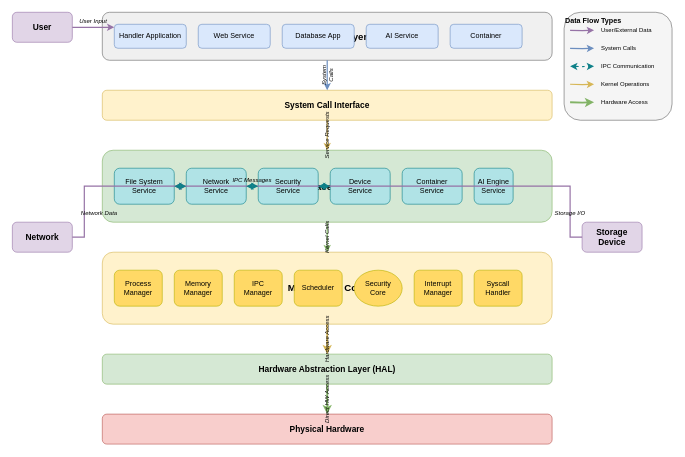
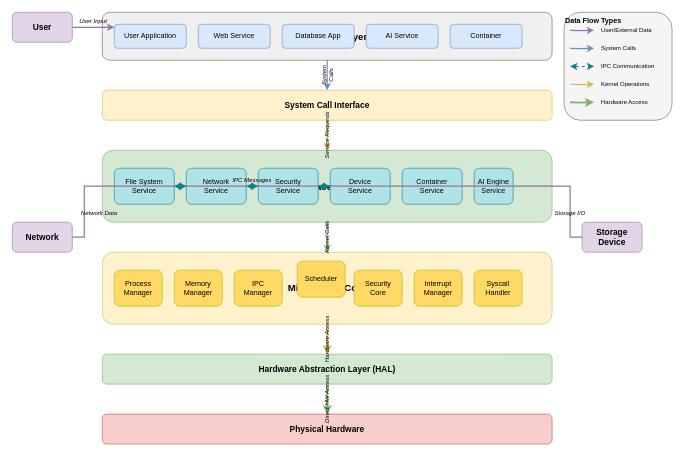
(150, 36) -> (150, 36)
(318, 288) -> (321, 279)
(378, 288) -> (378, 288)
